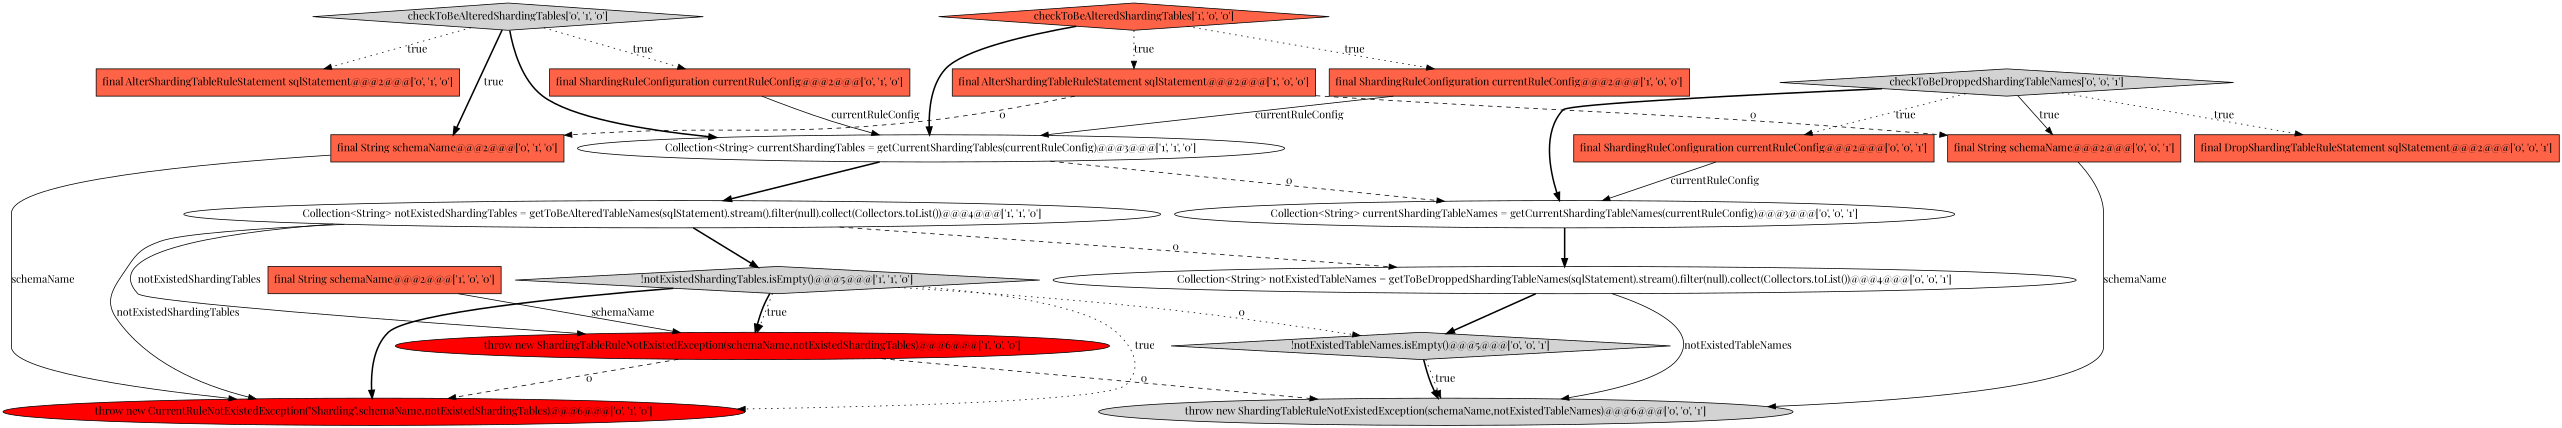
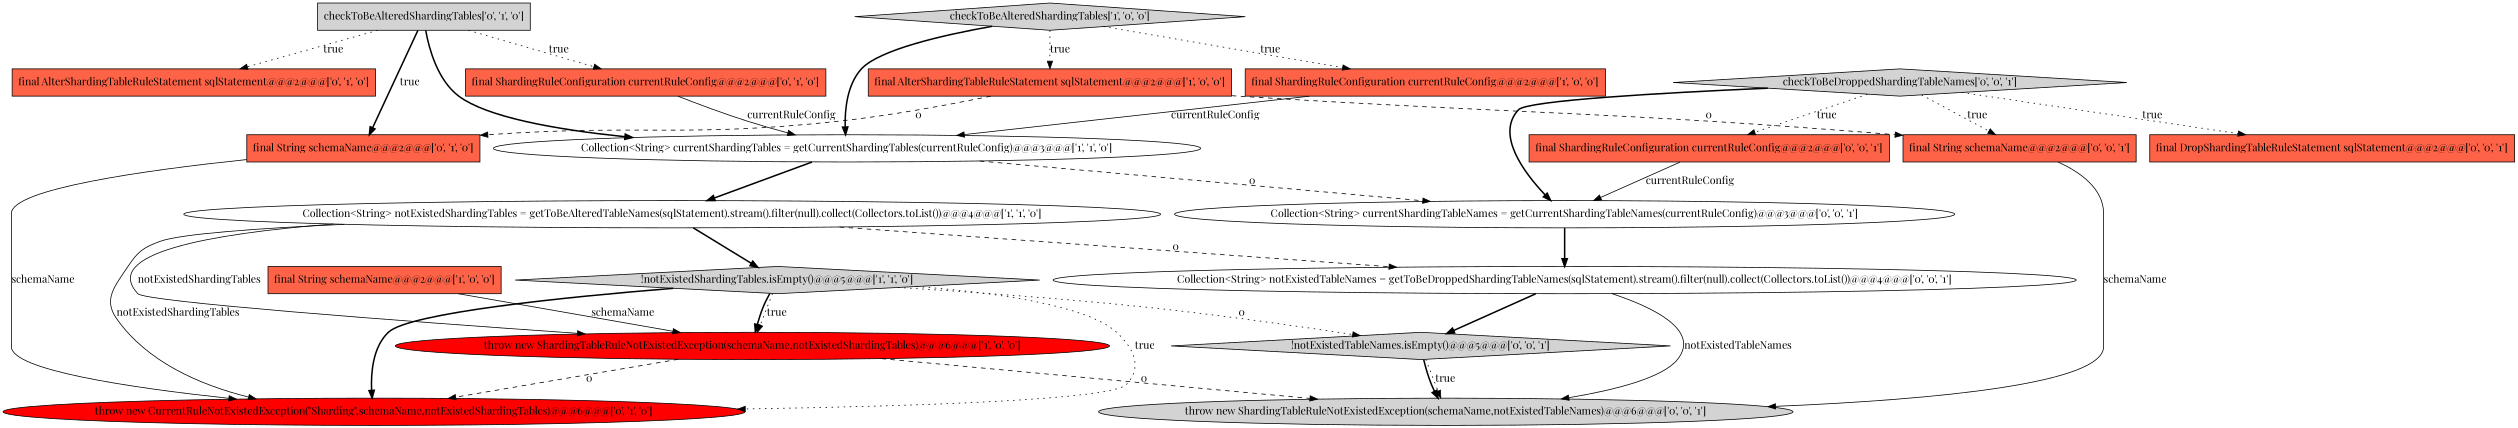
(508, 17) -> (424, 17)
(1134, 17) -> (1050, 17)
(2033, 112) -> (1955, 113)
